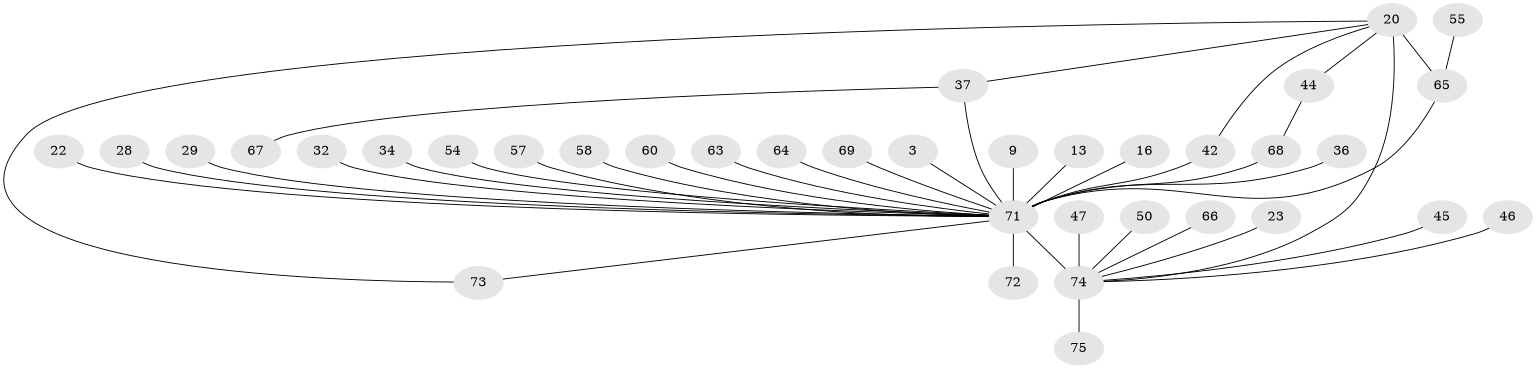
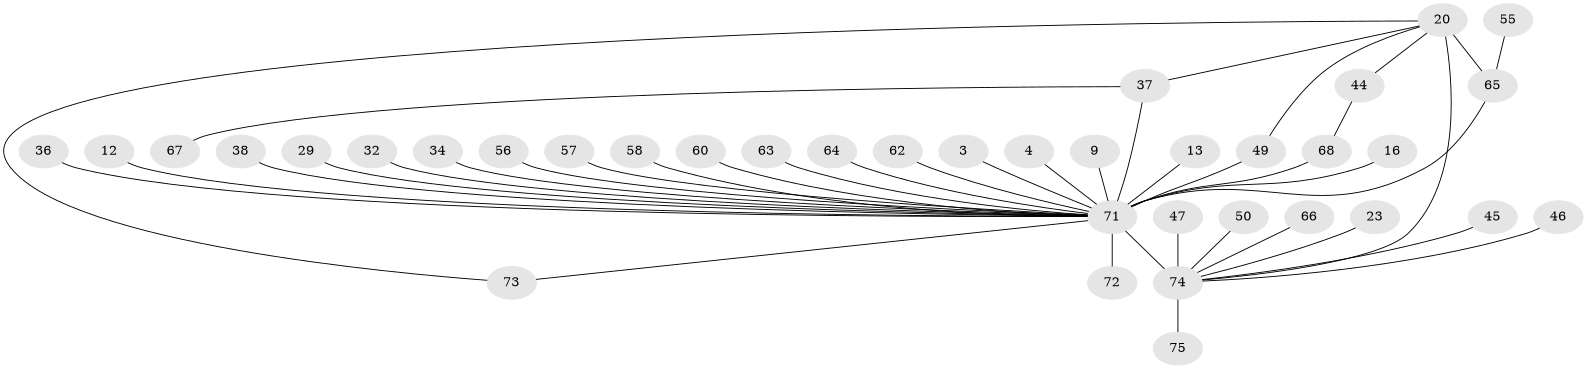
(59, 151) -> (109, 151)
(125, 151) -> (241, 151)
(453, 151) -> (504, 151)
(847, 151) -> (898, 151)
none -> (1029, 151)
(1210, 151) -> (1261, 151)
